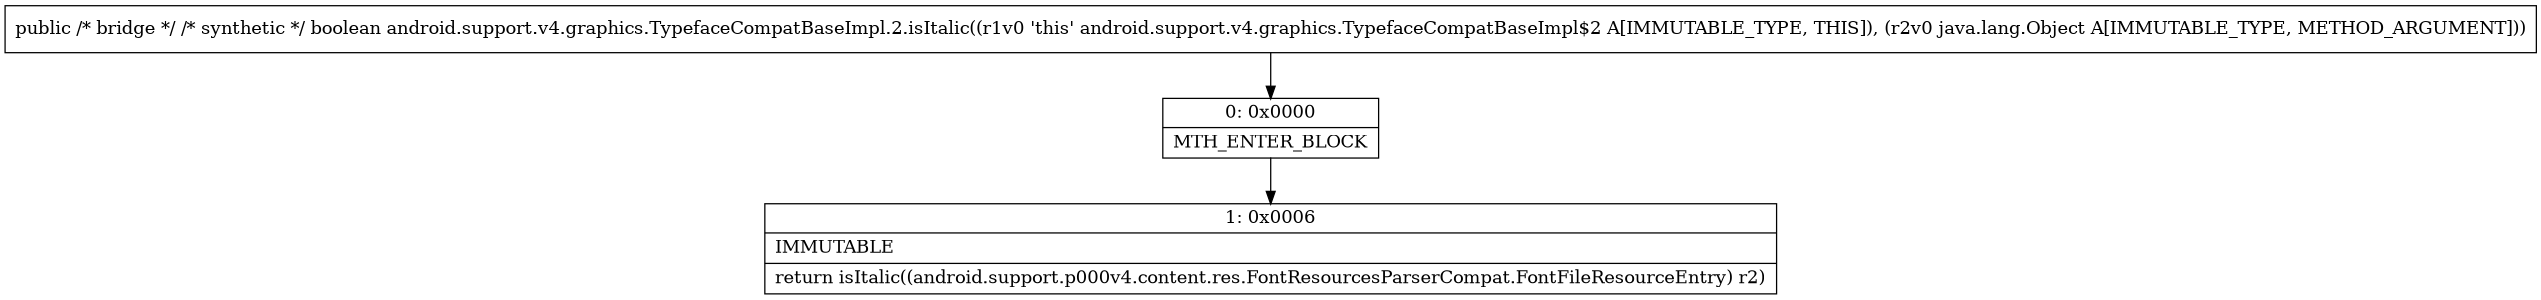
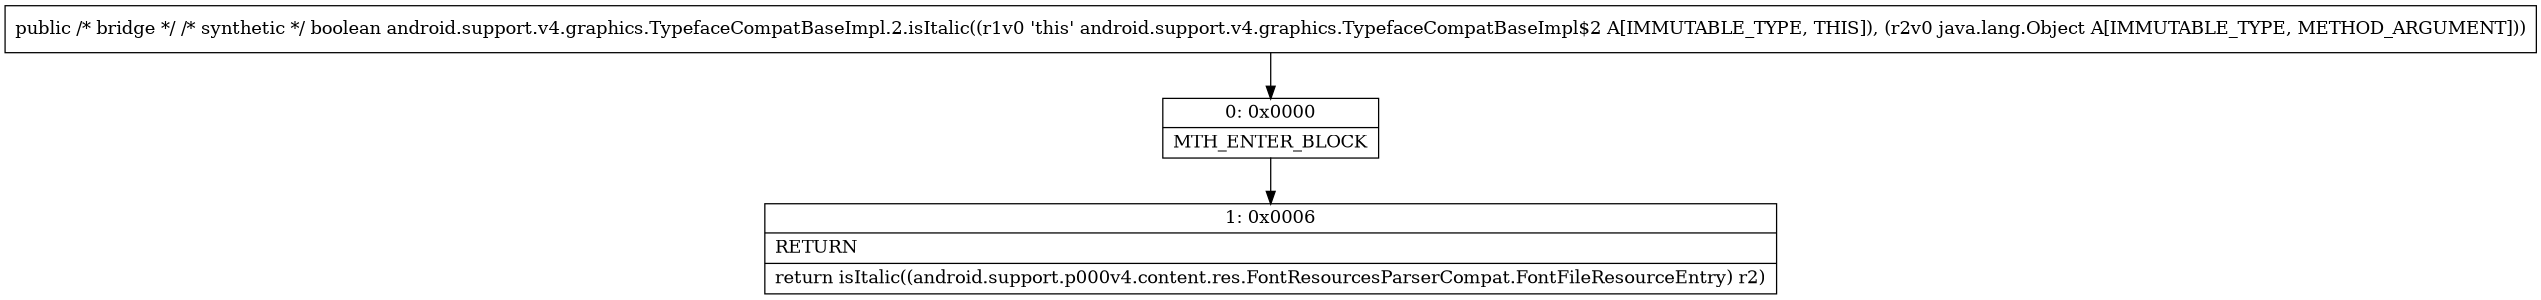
(835, 248) -> (816, 248)
